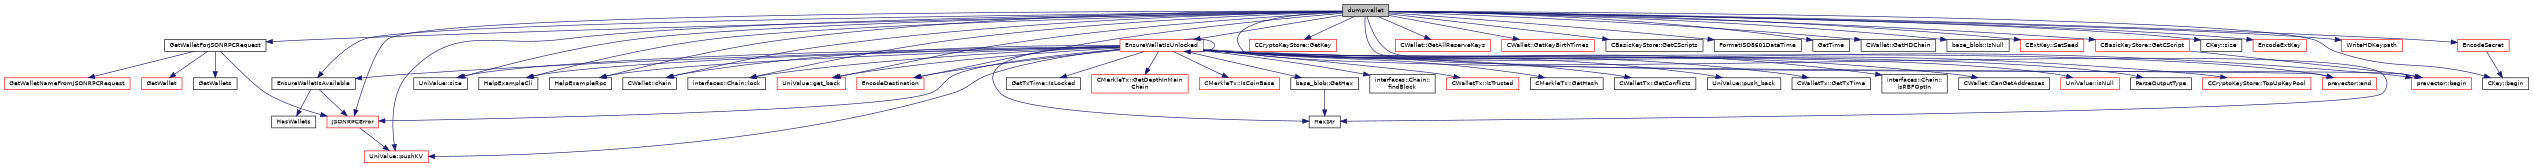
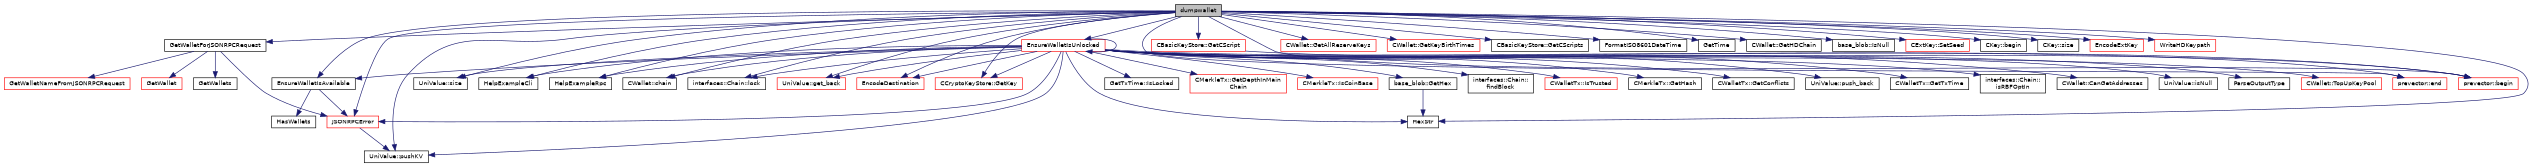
(2483, 45) -> none
none -> (1024, 63)
(2090, 84) -> (2188, 84)
(2257, 84) -> (2341, 84)
(396, 157) -> (396, 157)
